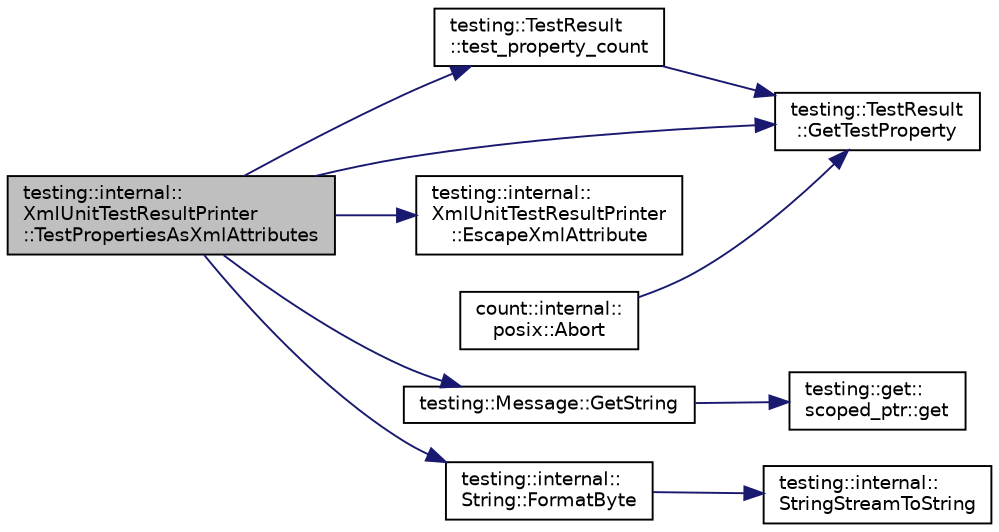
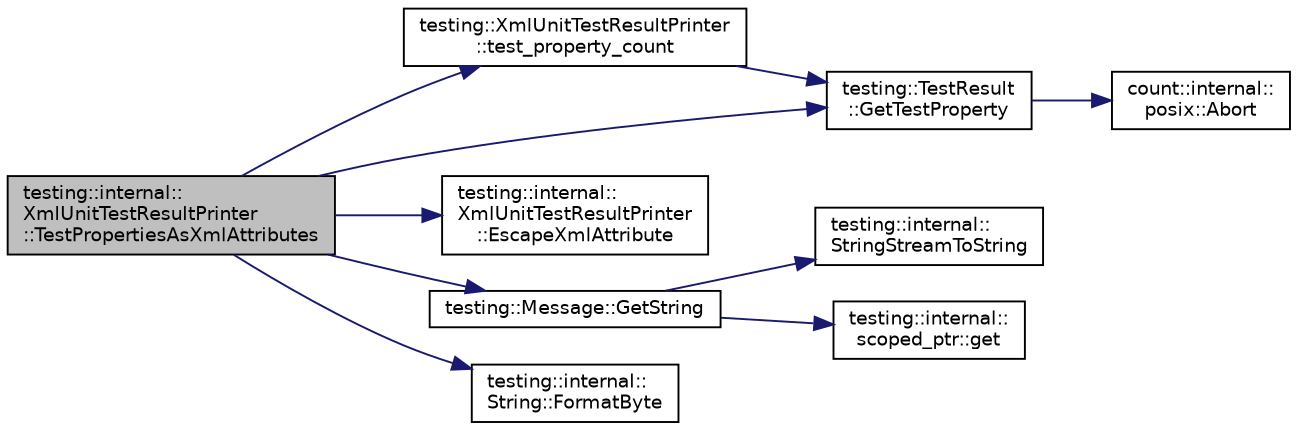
(549, 37) -> (575, 37)
(743, 241) -> (1062, 100)
(878, 401) -> (929, 330)
(698, 493) -> (731, 277)
